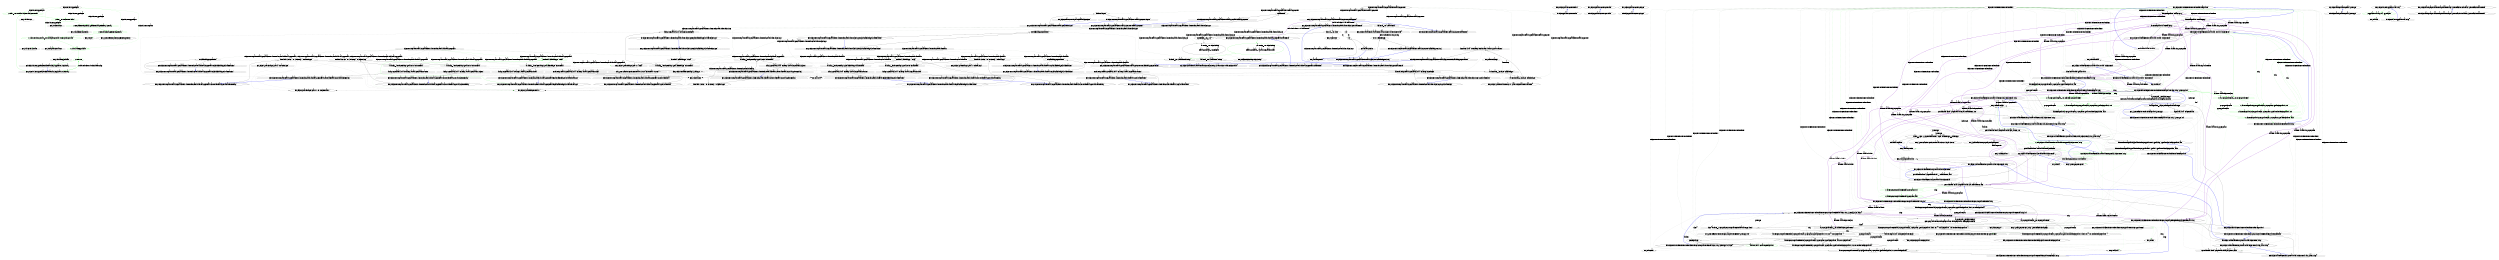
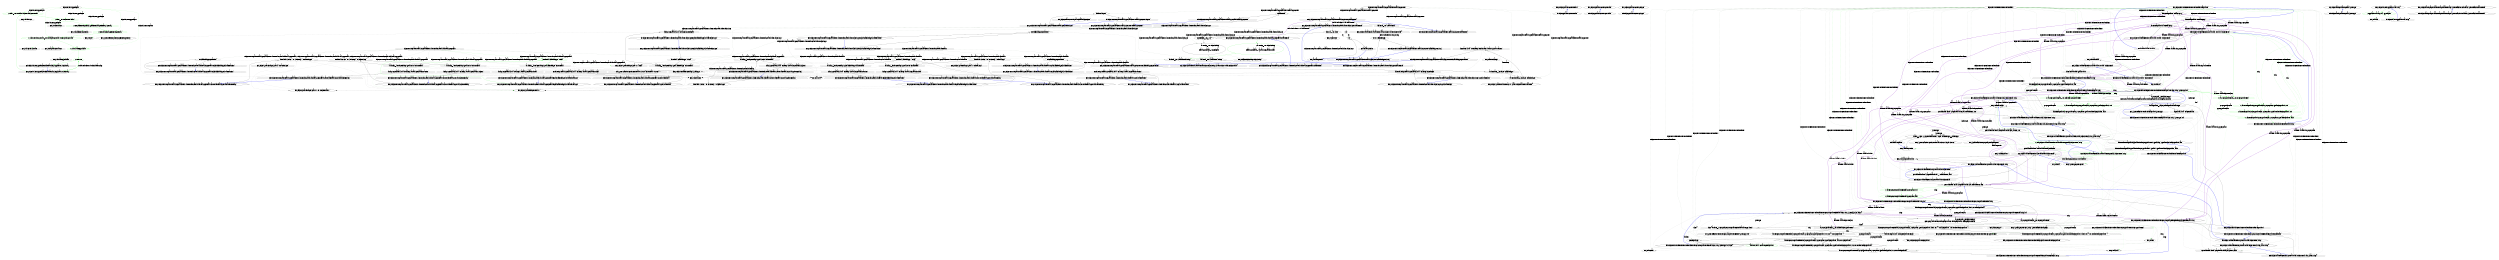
(1985, 127) -> (1985, 127)
